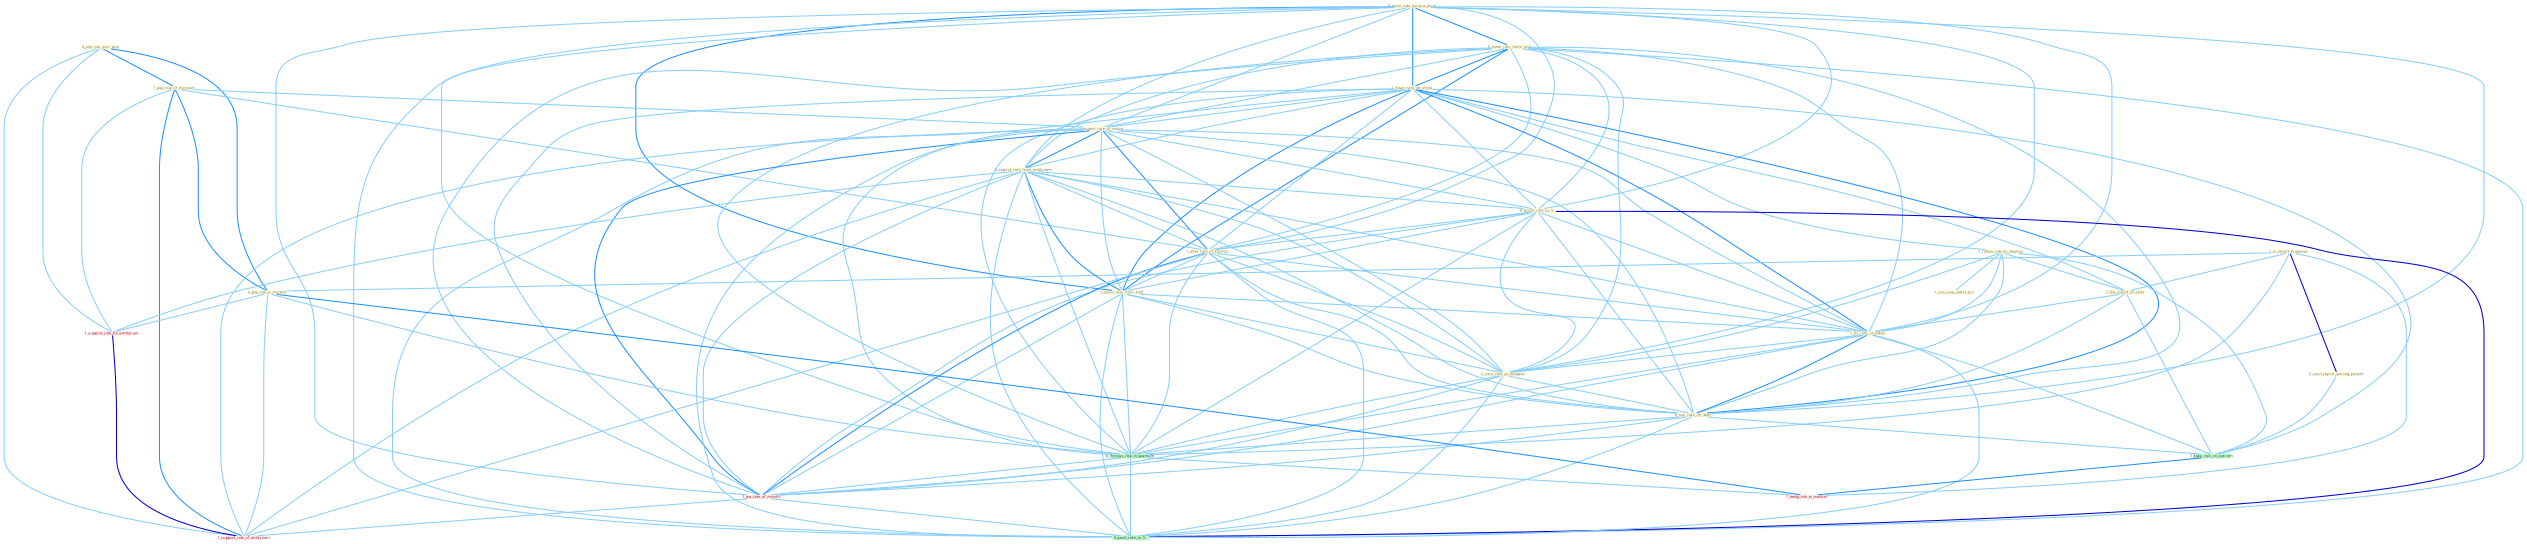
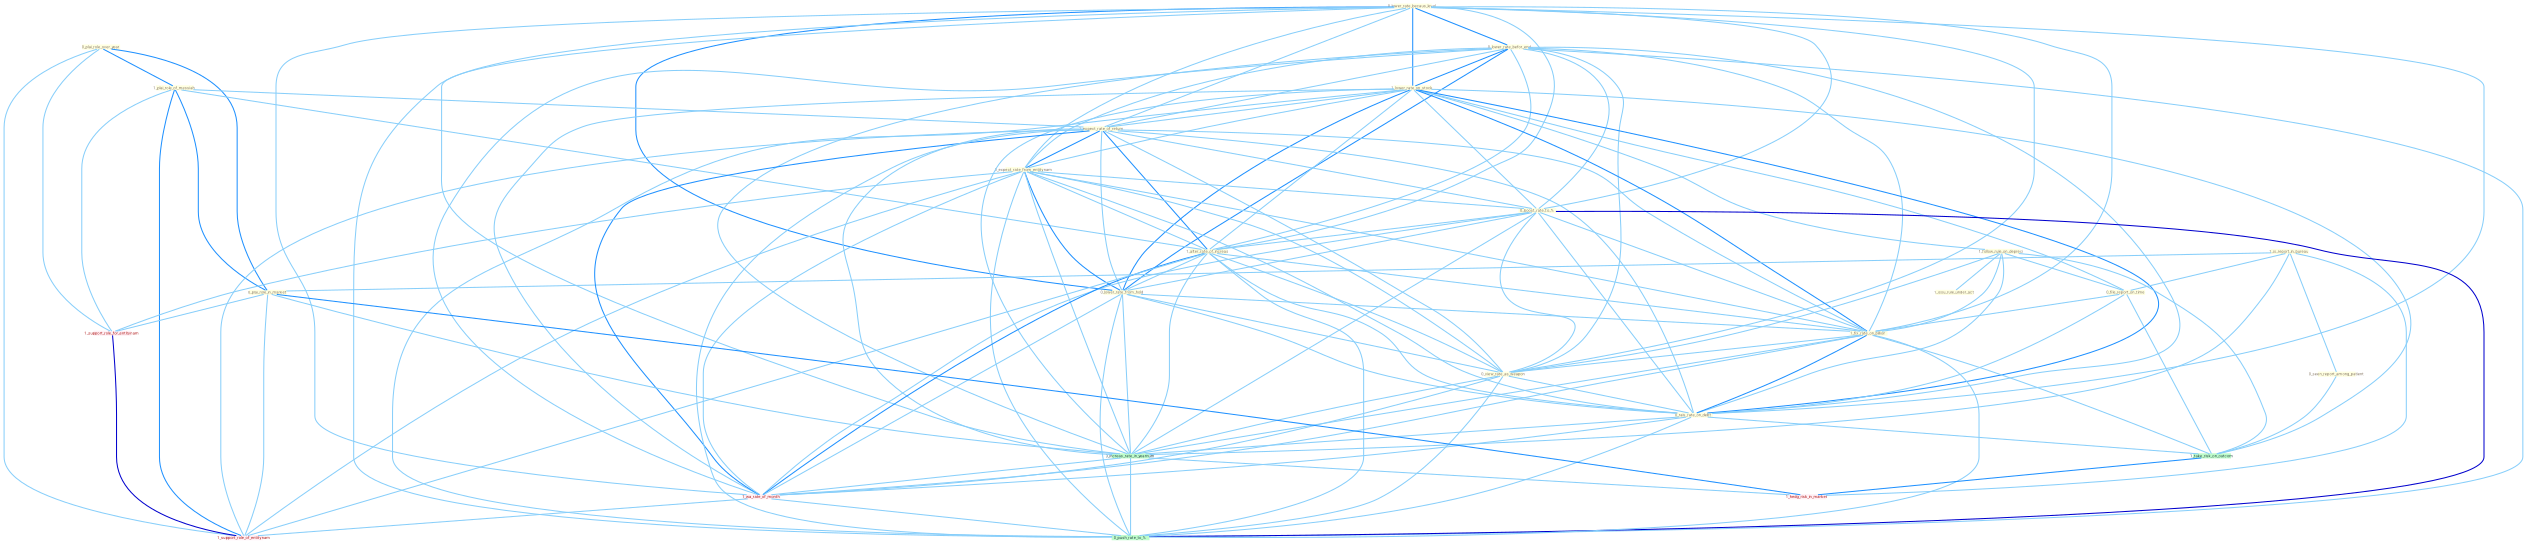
(2313, 313) -> (2313, 313)
(1131, 456) -> (1131, 456)
